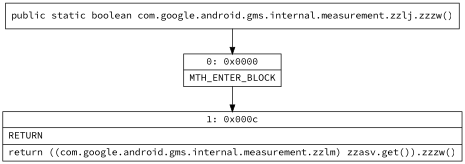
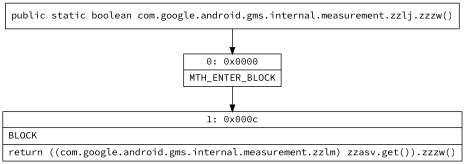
(26, 136) -> (23, 136)
